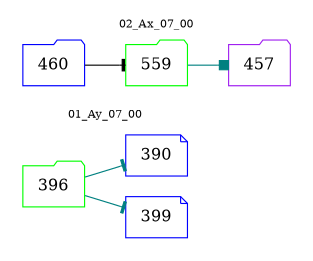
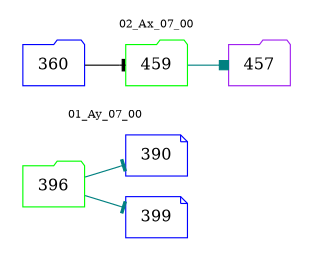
(54, 65) -> (54, 65)
(157, 65) -> (157, 65)
